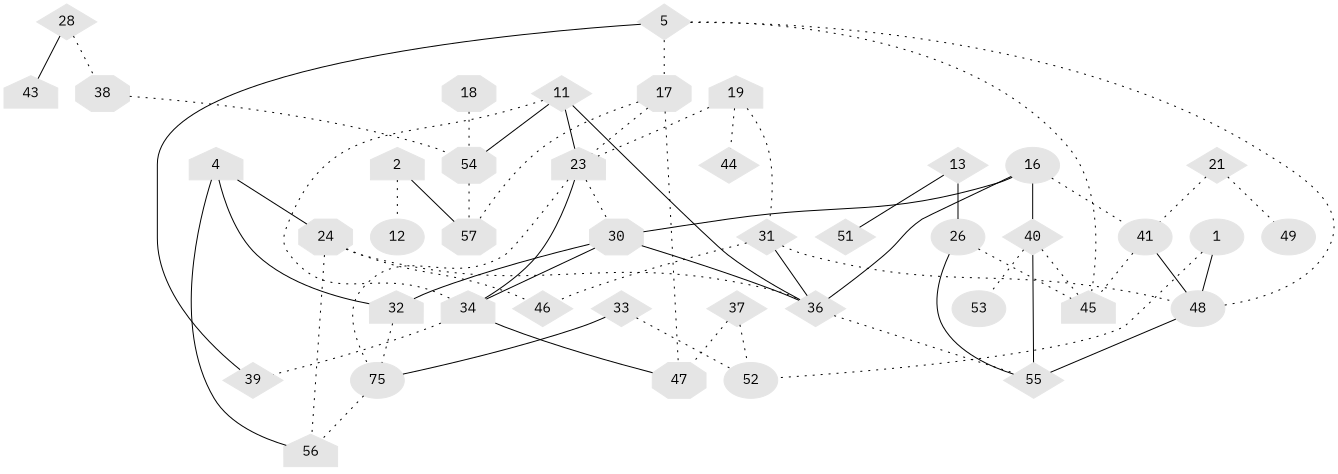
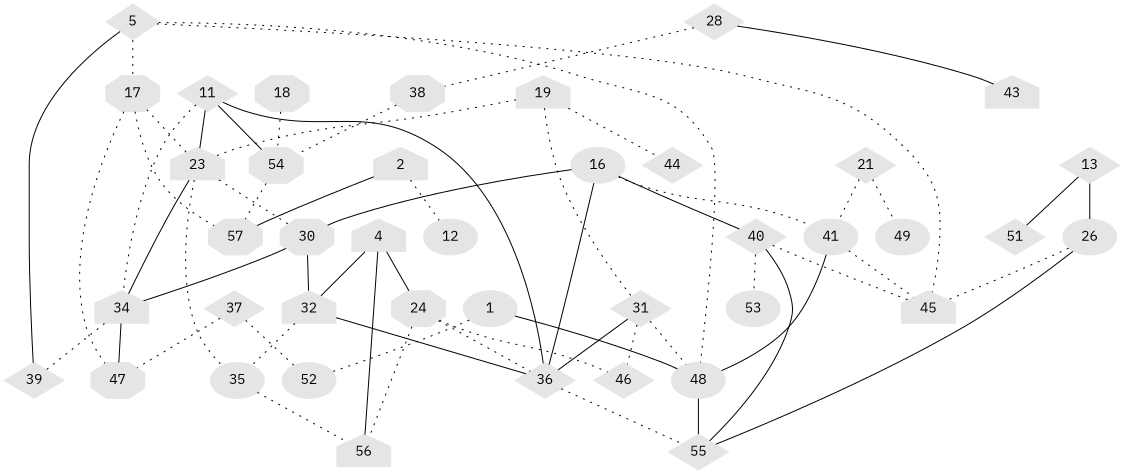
(721, 271) -> (431, 346)
(621, 309) -> none
(377, 380) -> (237, 380)
